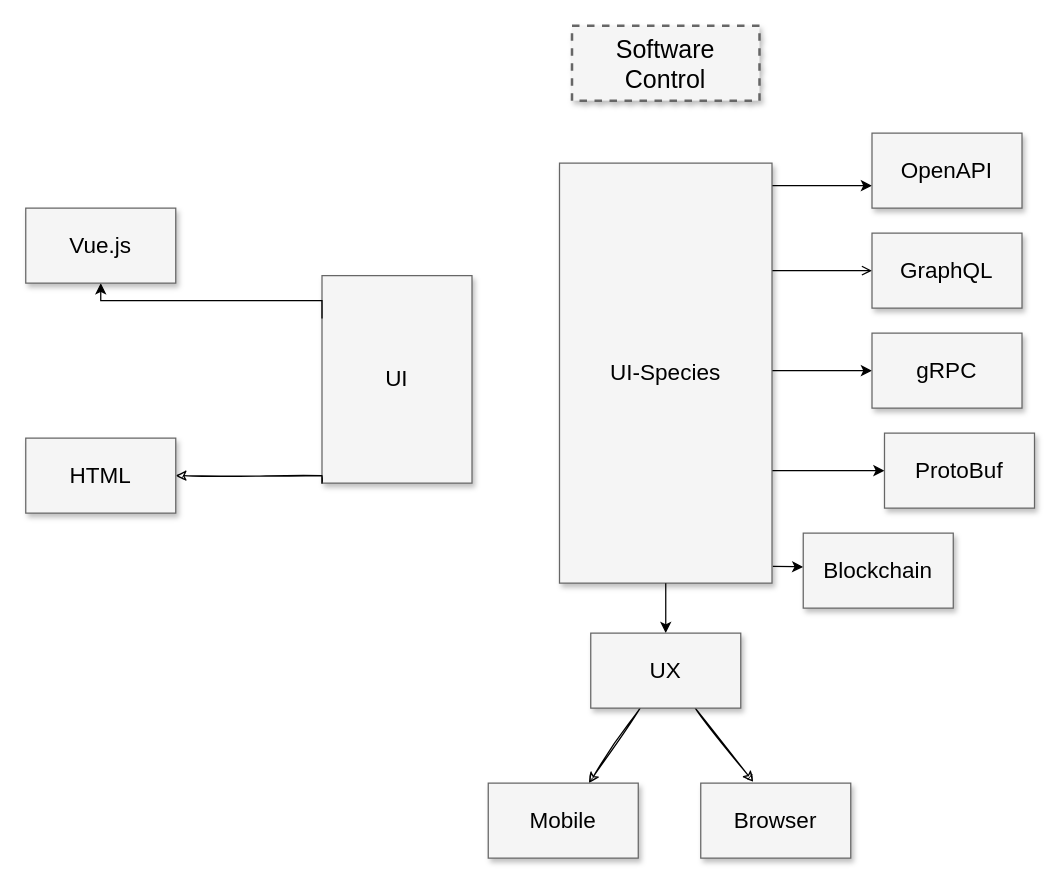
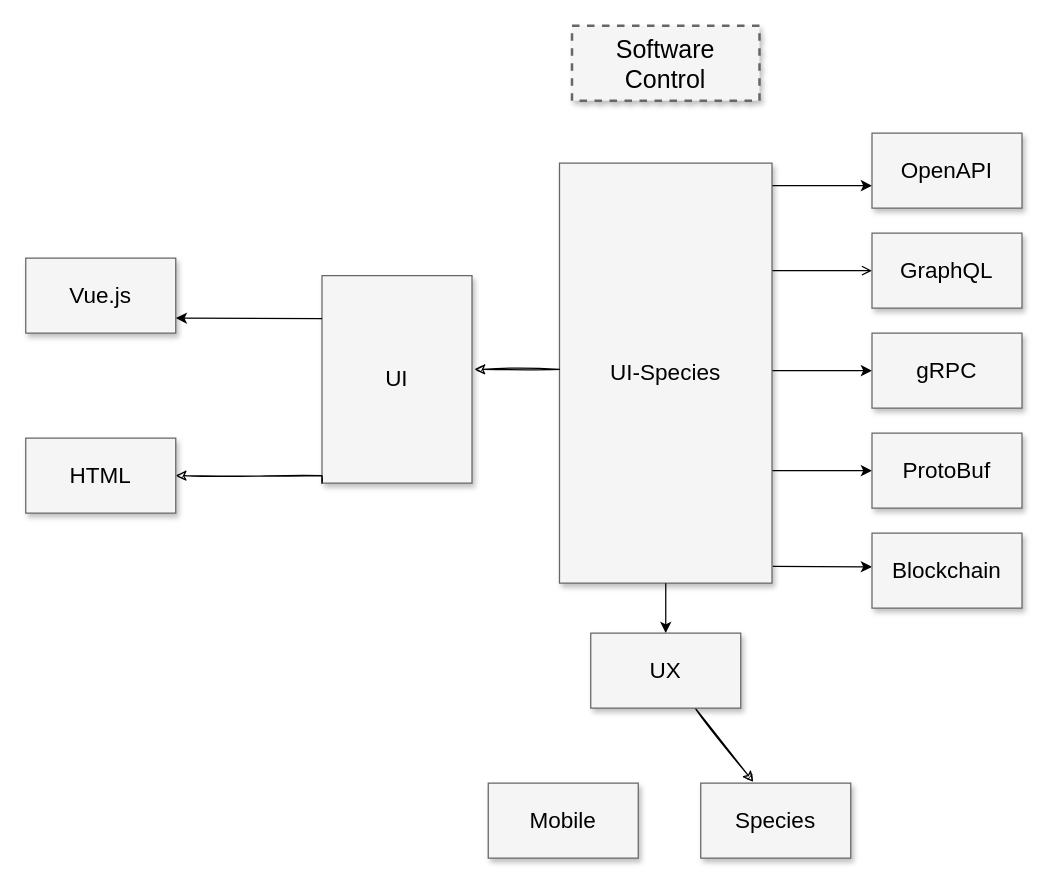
(101, 246) -> (101, 296)
none -> (521, 369)
(959, 471) -> (947, 471)
(878, 571) -> (947, 571)
(617, 742) -> none
(776, 821) -> (776, 821)
